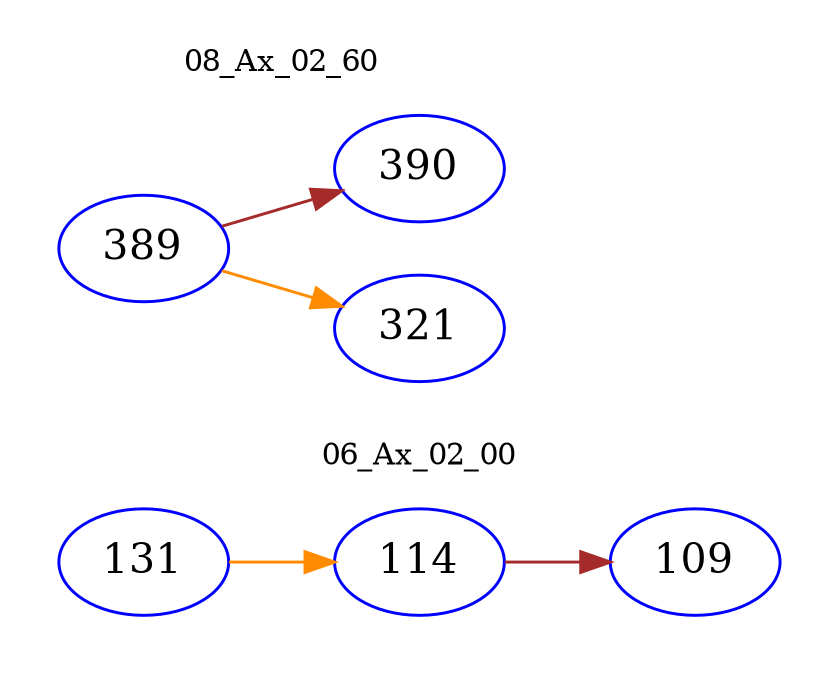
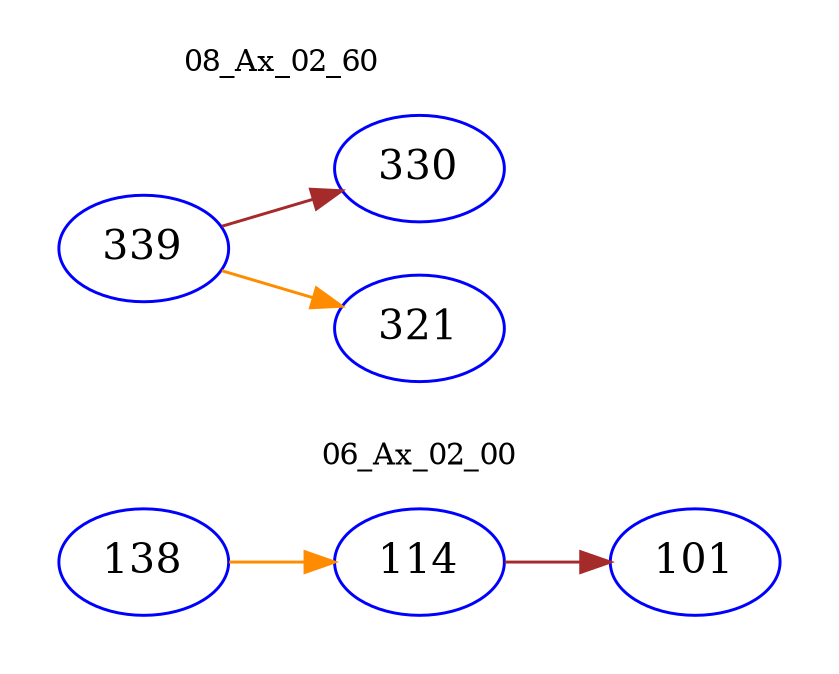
(419, 169) -> (419, 169)
(144, 248) -> (144, 248)
(144, 562) -> (144, 562)
(695, 562) -> (695, 562)
